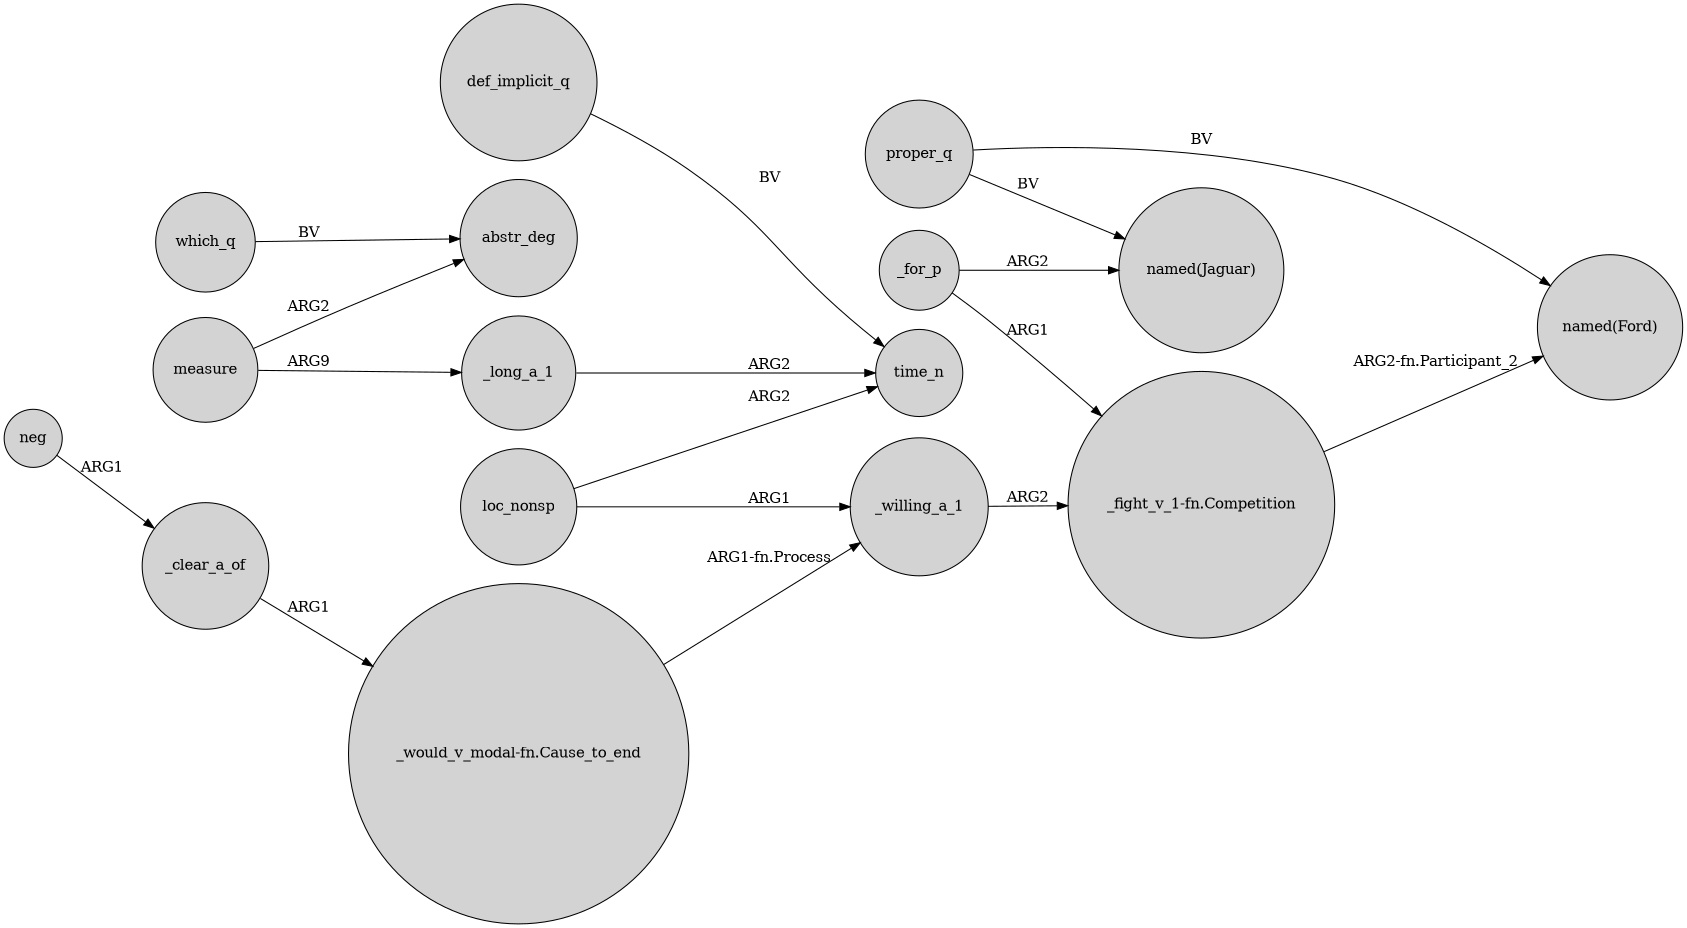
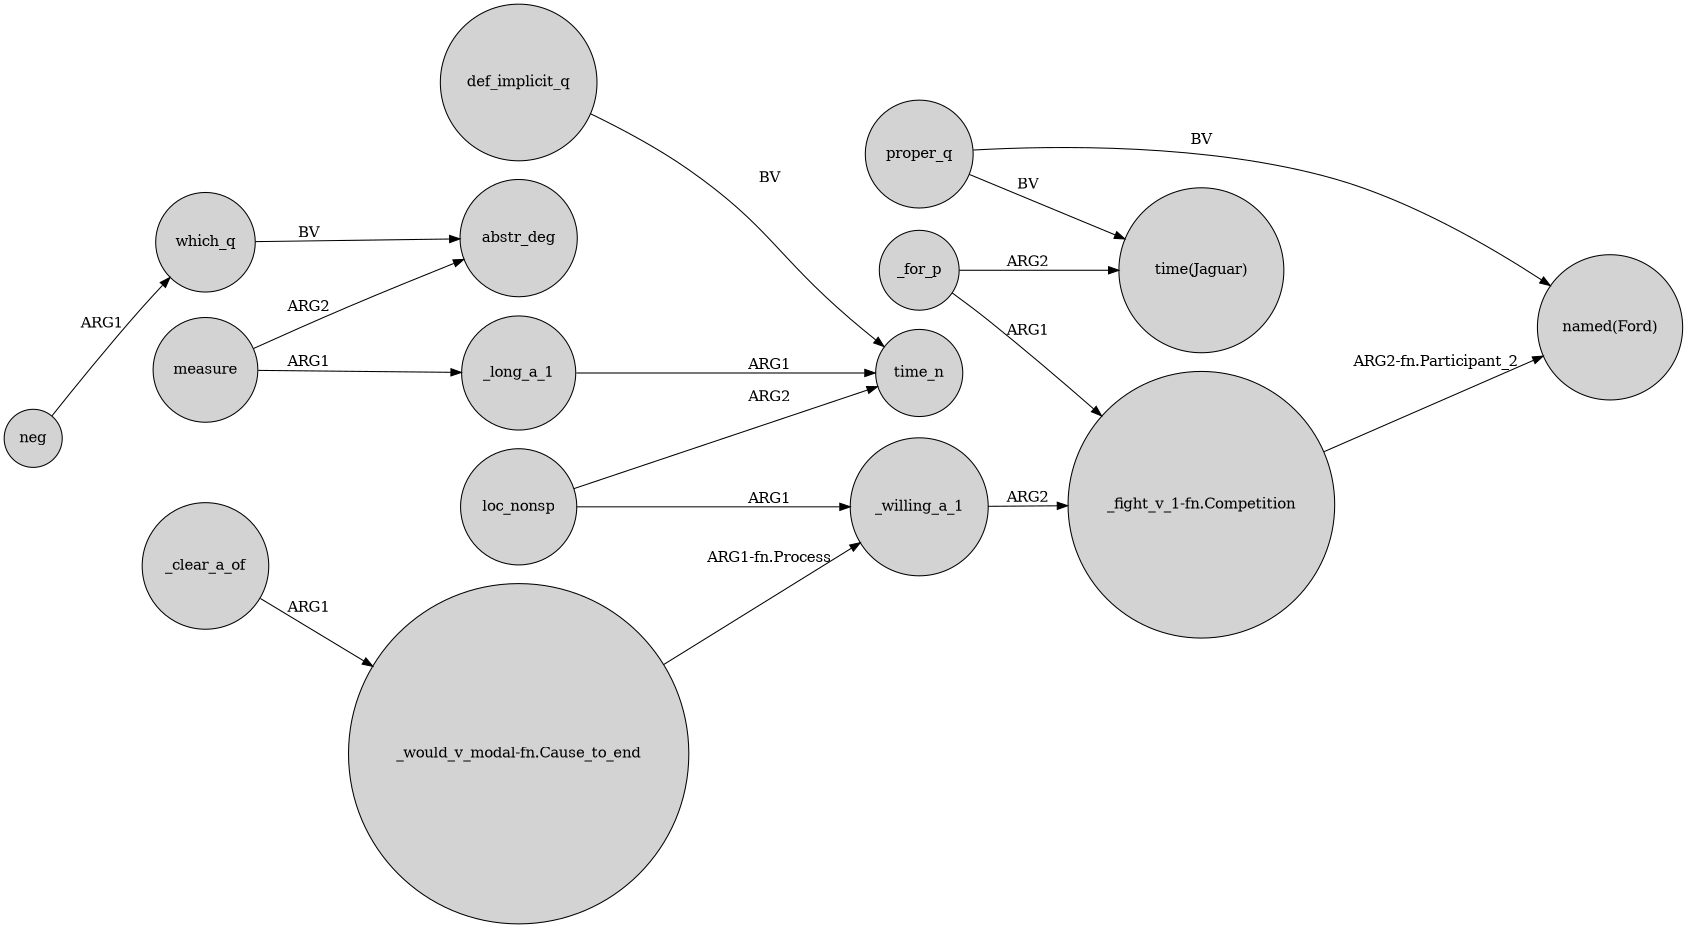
(1201, 270) -> (1201, 270)
(309, 362) -> (309, 362)
(770, 365) -> (770, 365)
(101, 489) -> (106, 349)
